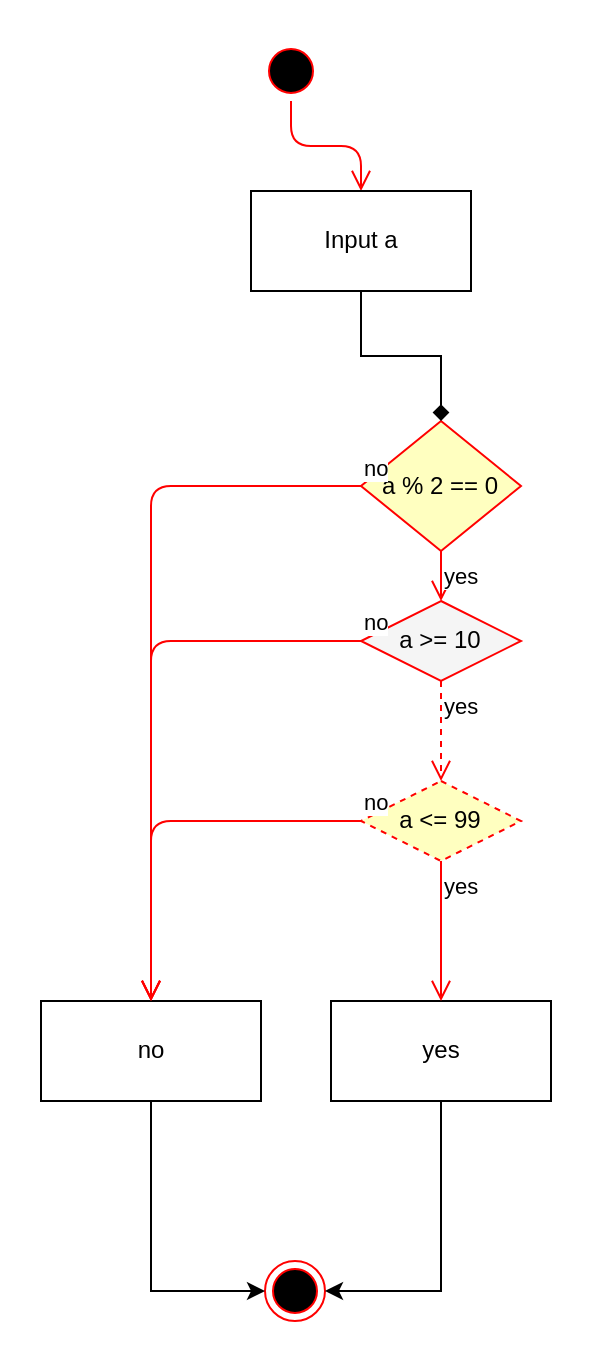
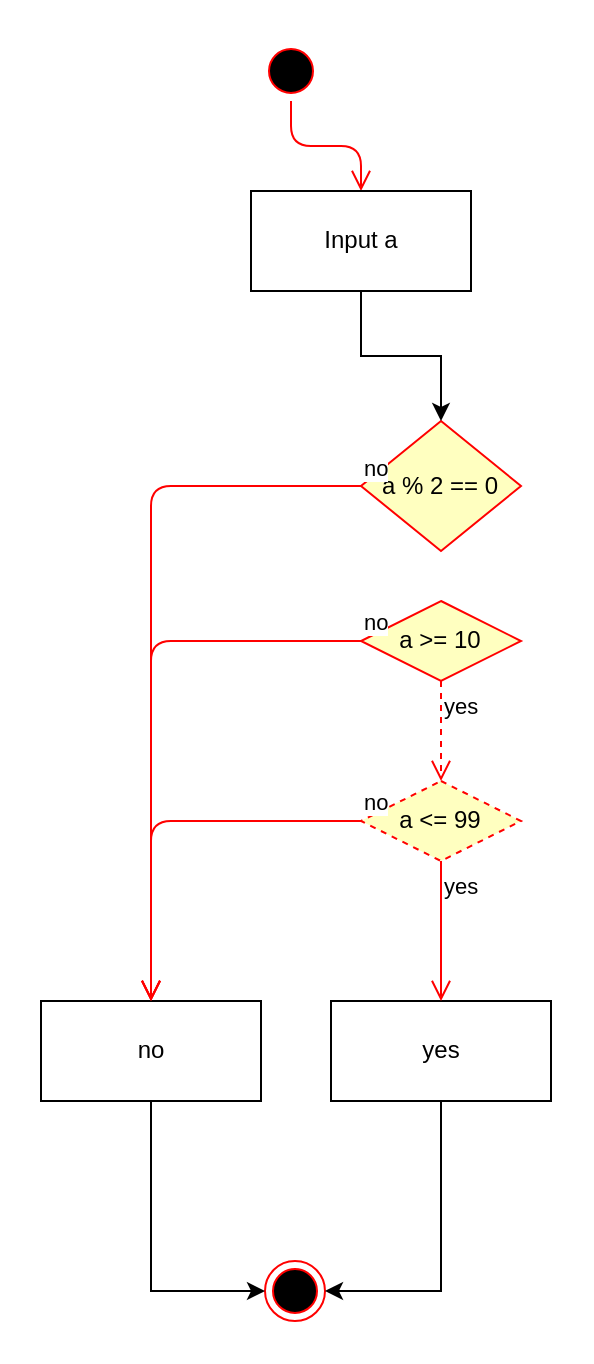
(441, 405) -> (441, 406)
(441, 573) -> none
(441, 641) -> (441, 641)
